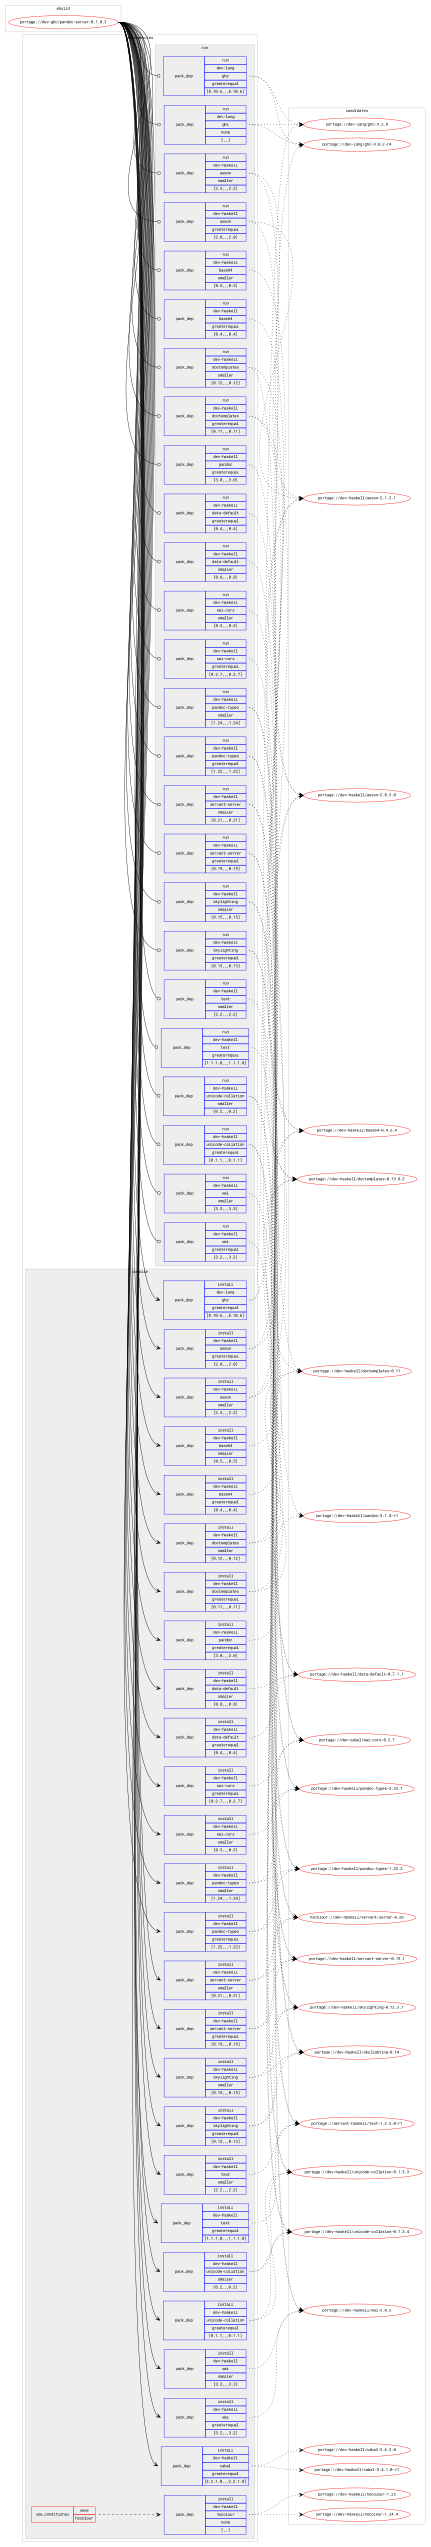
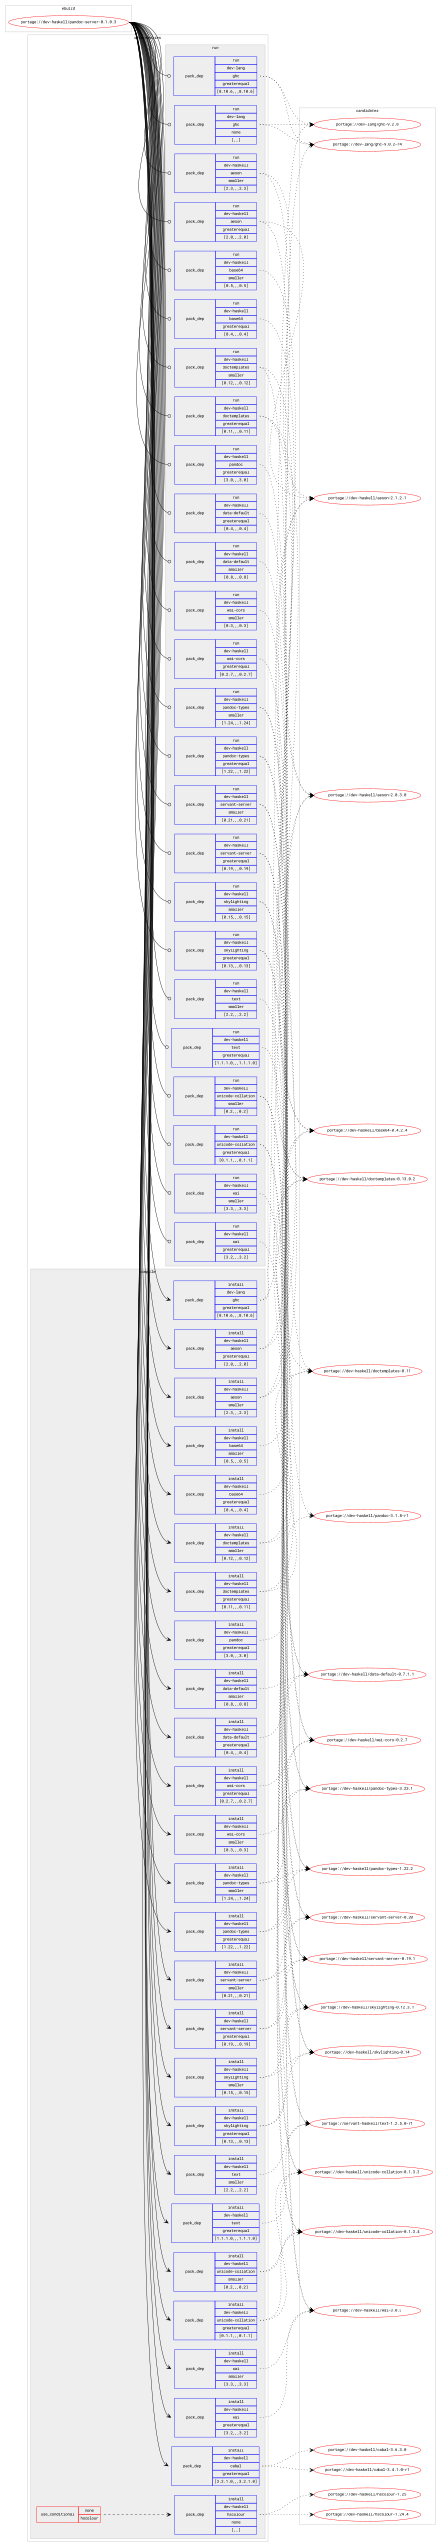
(63, 22) -> (69, 22)
(357, 1740) -> (367, 1740)
(357, 1918) -> (367, 1918)
